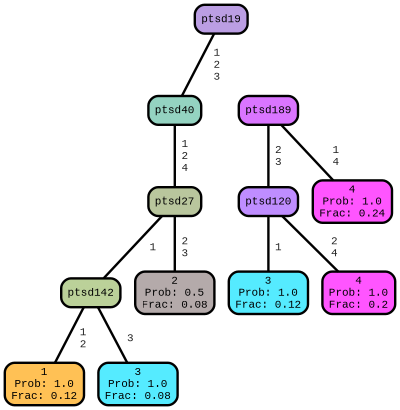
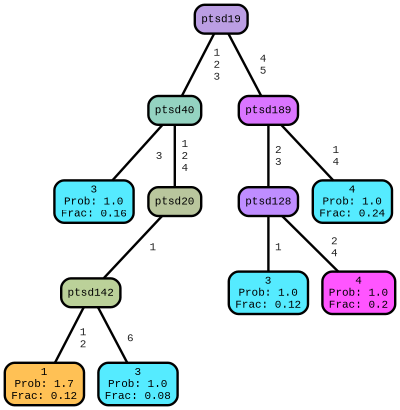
none -> (245, 65)
none -> (94, 202)
(175, 202) -> (175, 202)
(268, 202) -> (268, 202)
(352, 202) -> (352, 202)
(175, 293) -> none
(127, 338) -> (127, 338)
(44, 384) -> (44, 384)
